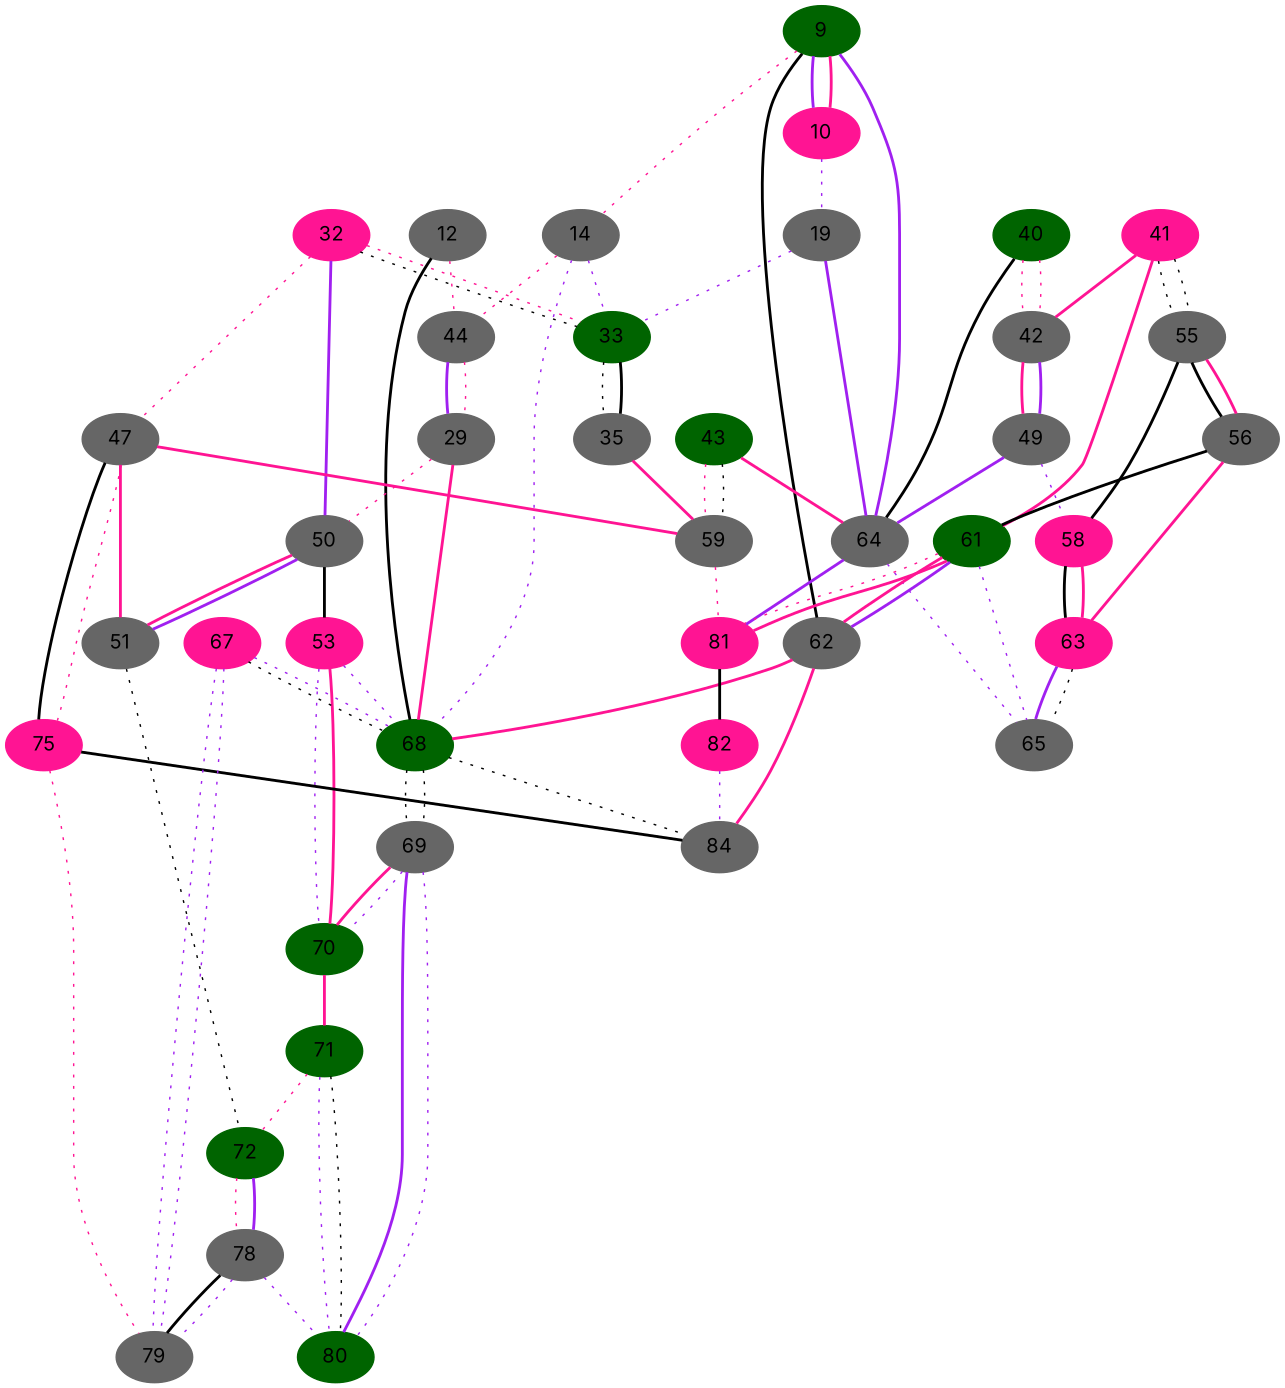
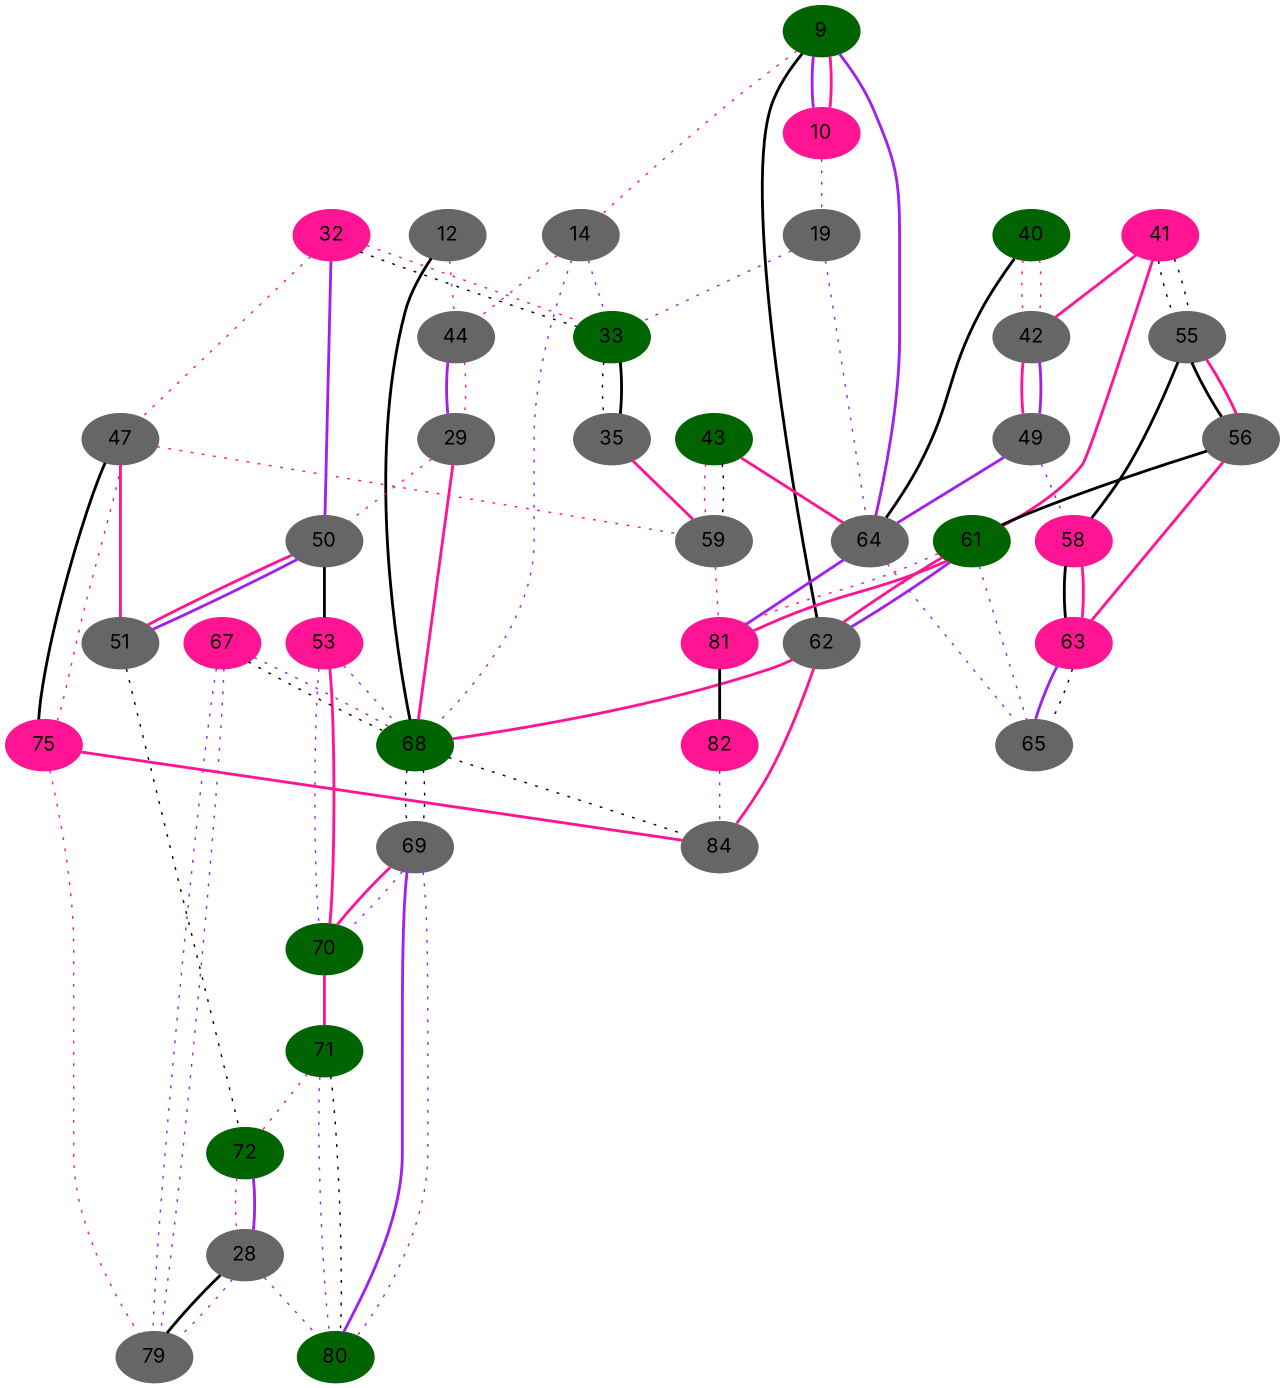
(846, 388) -> (846, 388)
(417, 490) -> (417, 490)
(382, 796) -> (382, 796)
(245, 1255) -> (245, 1255)
